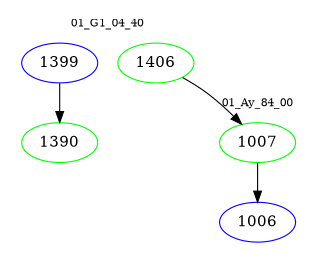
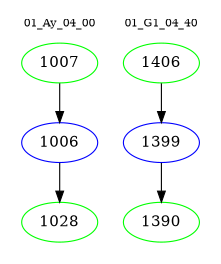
(218, 102) -> (161, 97)
(258, 103) -> (60, 24)
none -> (60, 222)
